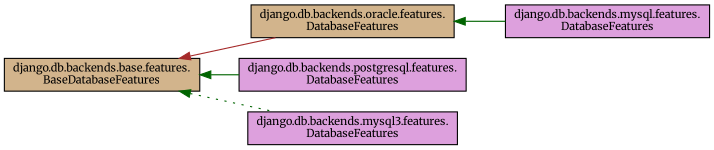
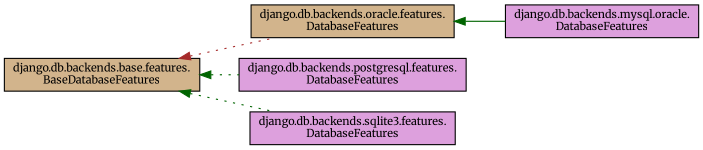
(608, 21) -> (602, 21)
(233, 47) -> (233, 47)
(225, 75) -> (225, 75)
(353, 128) -> (353, 128)
